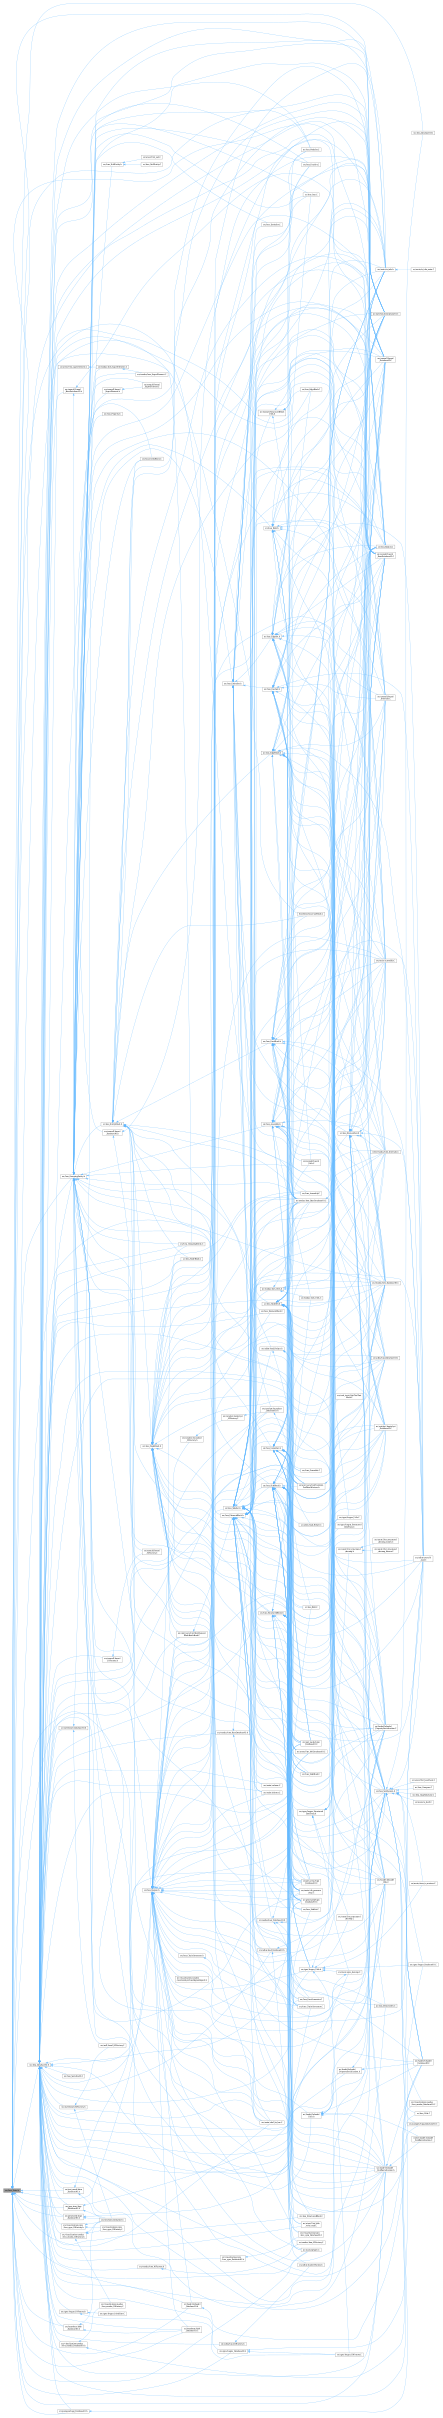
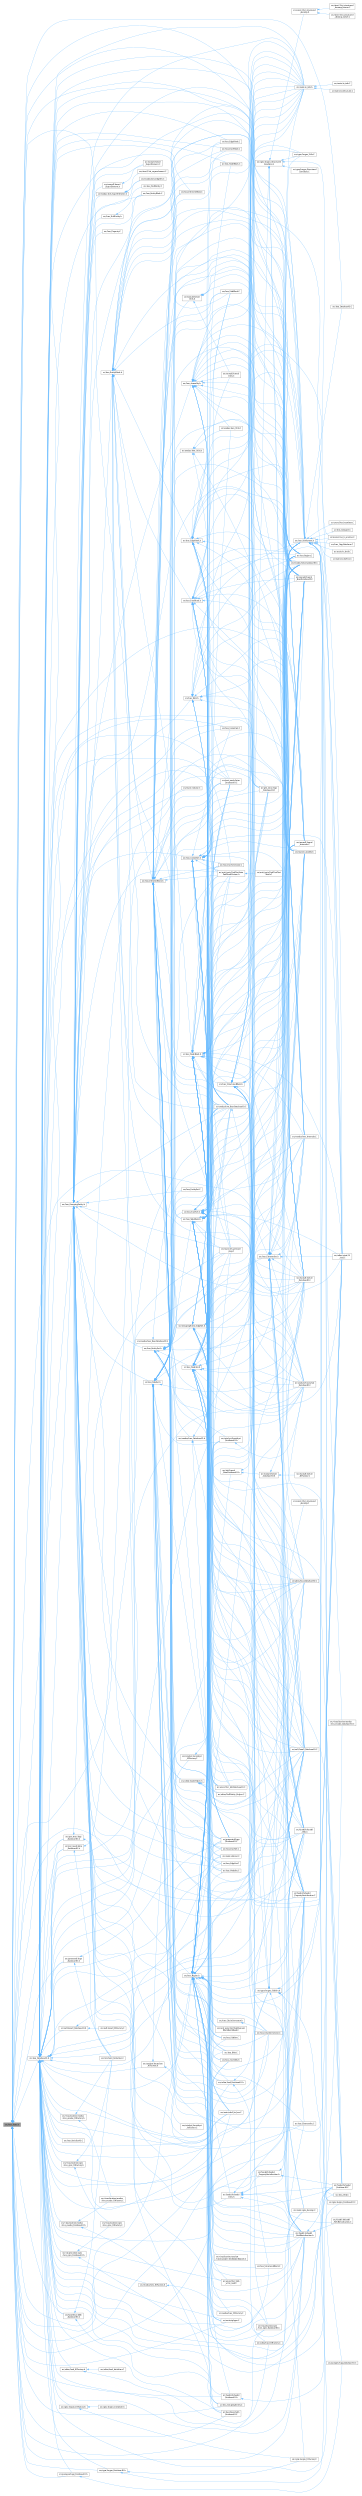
none -> (342, 84)
(152, 157) -> none
(311, 195) -> (231, 1864)
none -> (324, 333)
(93, 367) -> (132, 182)
(152, 375) -> (153, 179)
(73, 390) -> (231, 1471)
(272, 413) -> (192, 298)
none -> (342, 559)
(272, 637) -> (192, 1326)
(311, 914) -> (231, 149)
(386, 1152) -> (305, 1137)
(338, 1502) -> (91, 395)
(311, 1525) -> (231, 1795)
(290, 1531) -> (84, 1661)
(217, 1565) -> (170, 1469)
(112, 1660) -> none
(311, 1969) -> (269, 1991)
(297, 1983) -> (119, 1970)
(218, 1997) -> (213, 2266)
(73, 2107) -> none
none -> (192, 2127)
(423, 2139) -> (342, 2221)
(94, 2232) -> (91, 2241)
none -> (112, 2369)
none -> (36, 2439)
